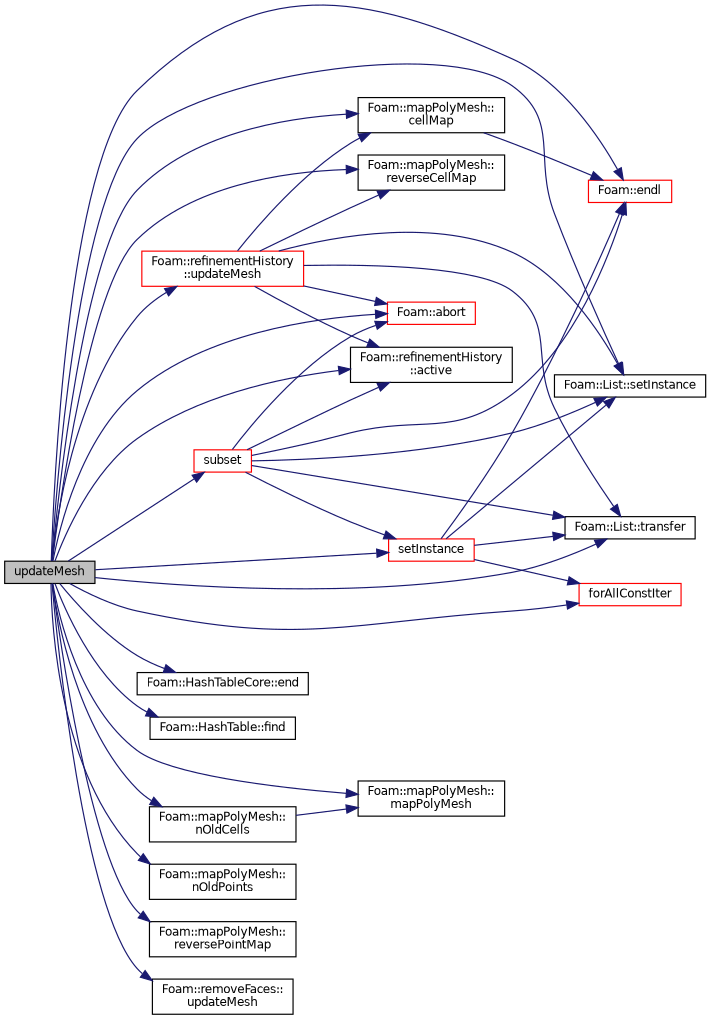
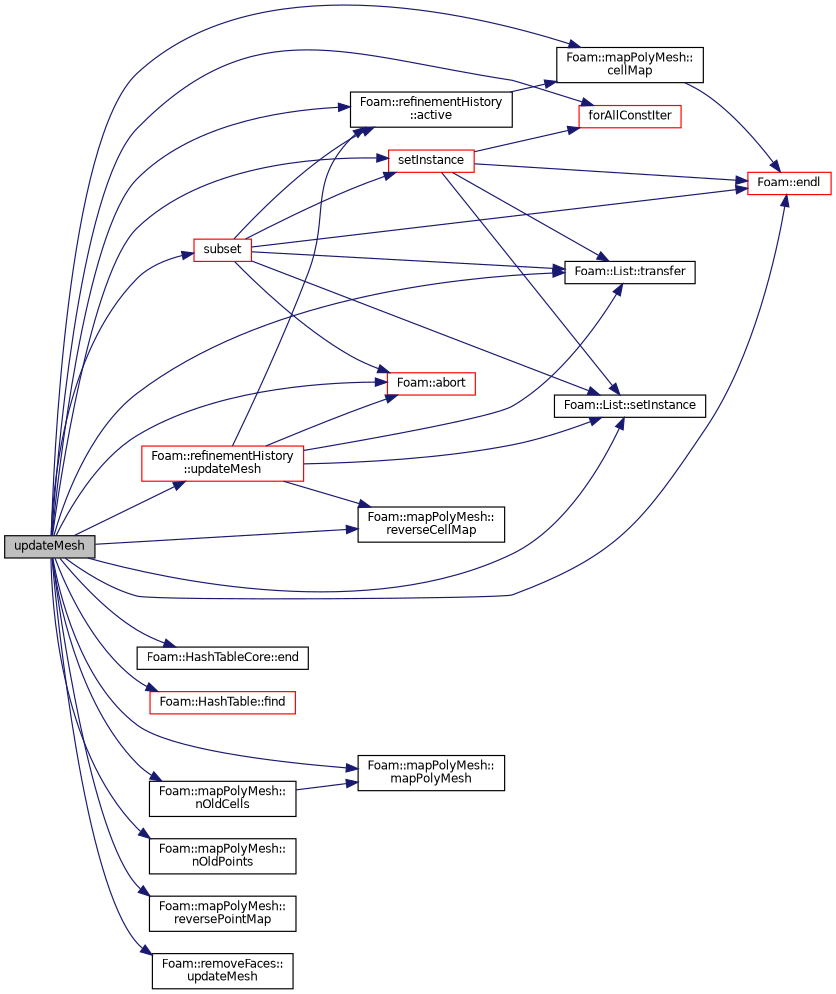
(294, 189) -> (519, 90)
(223, 728) -> (223, 703)
